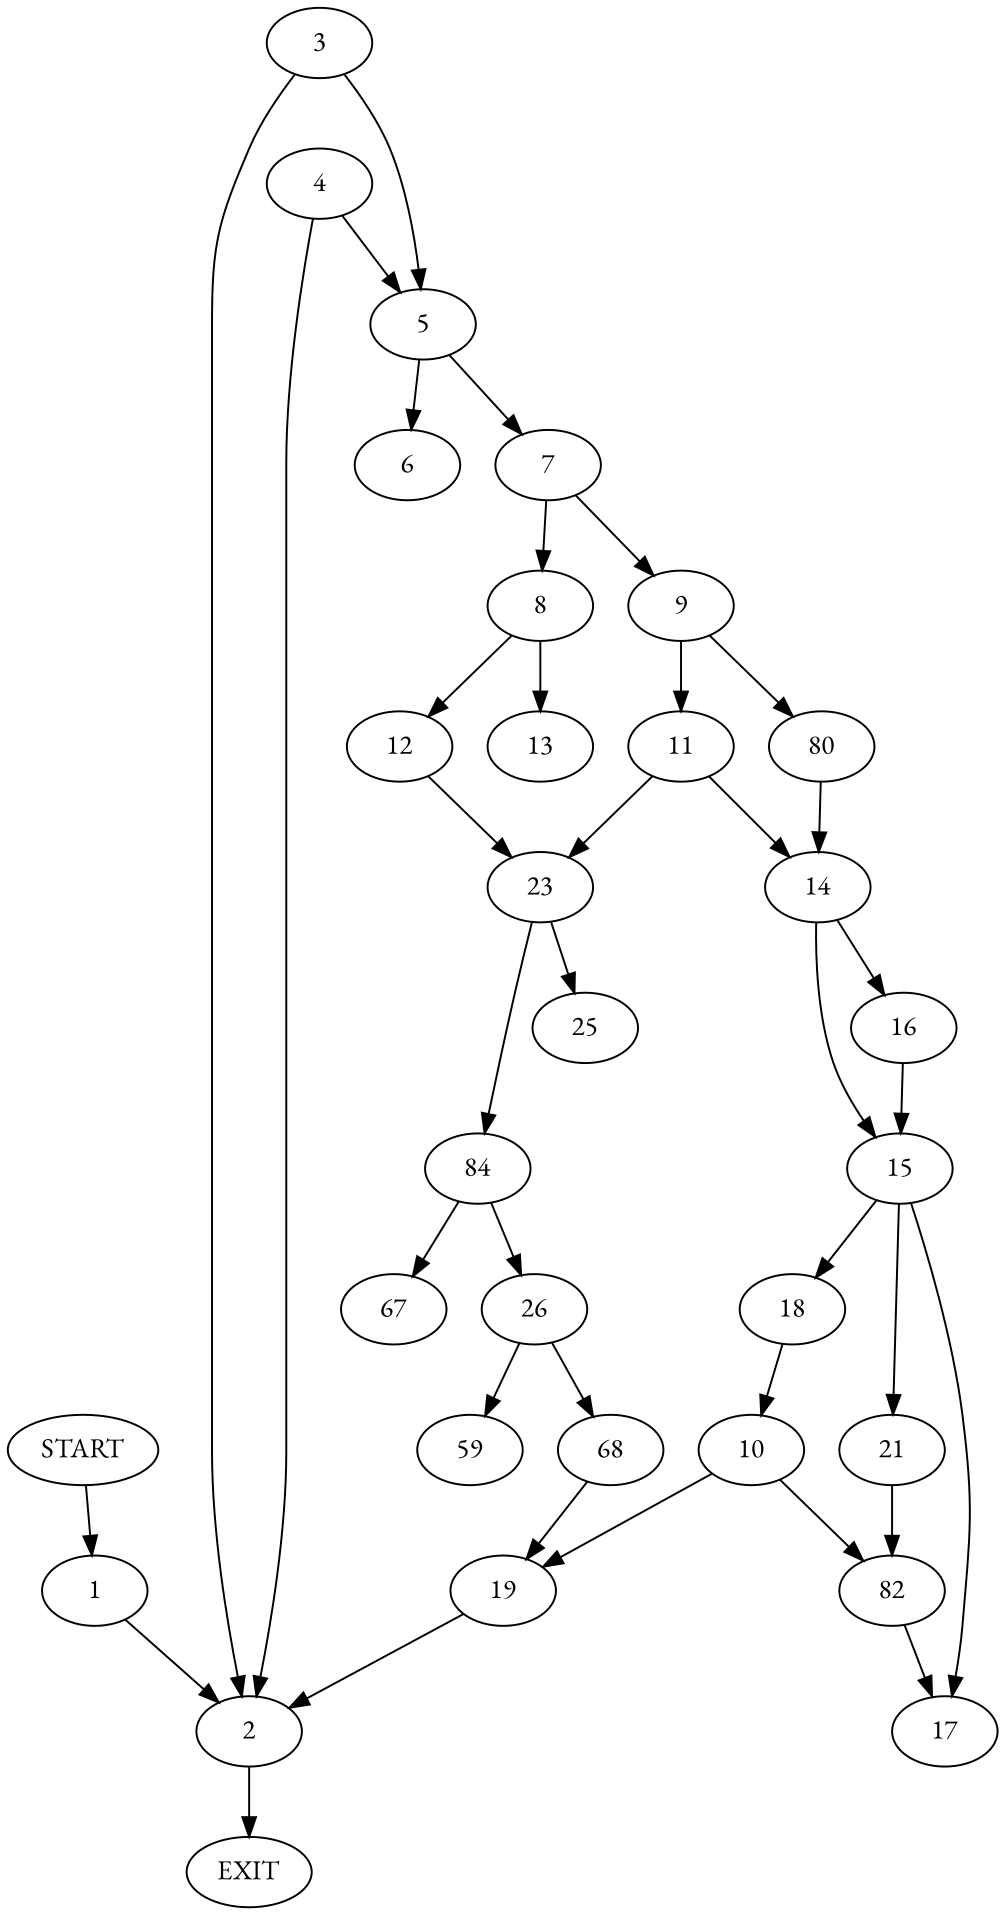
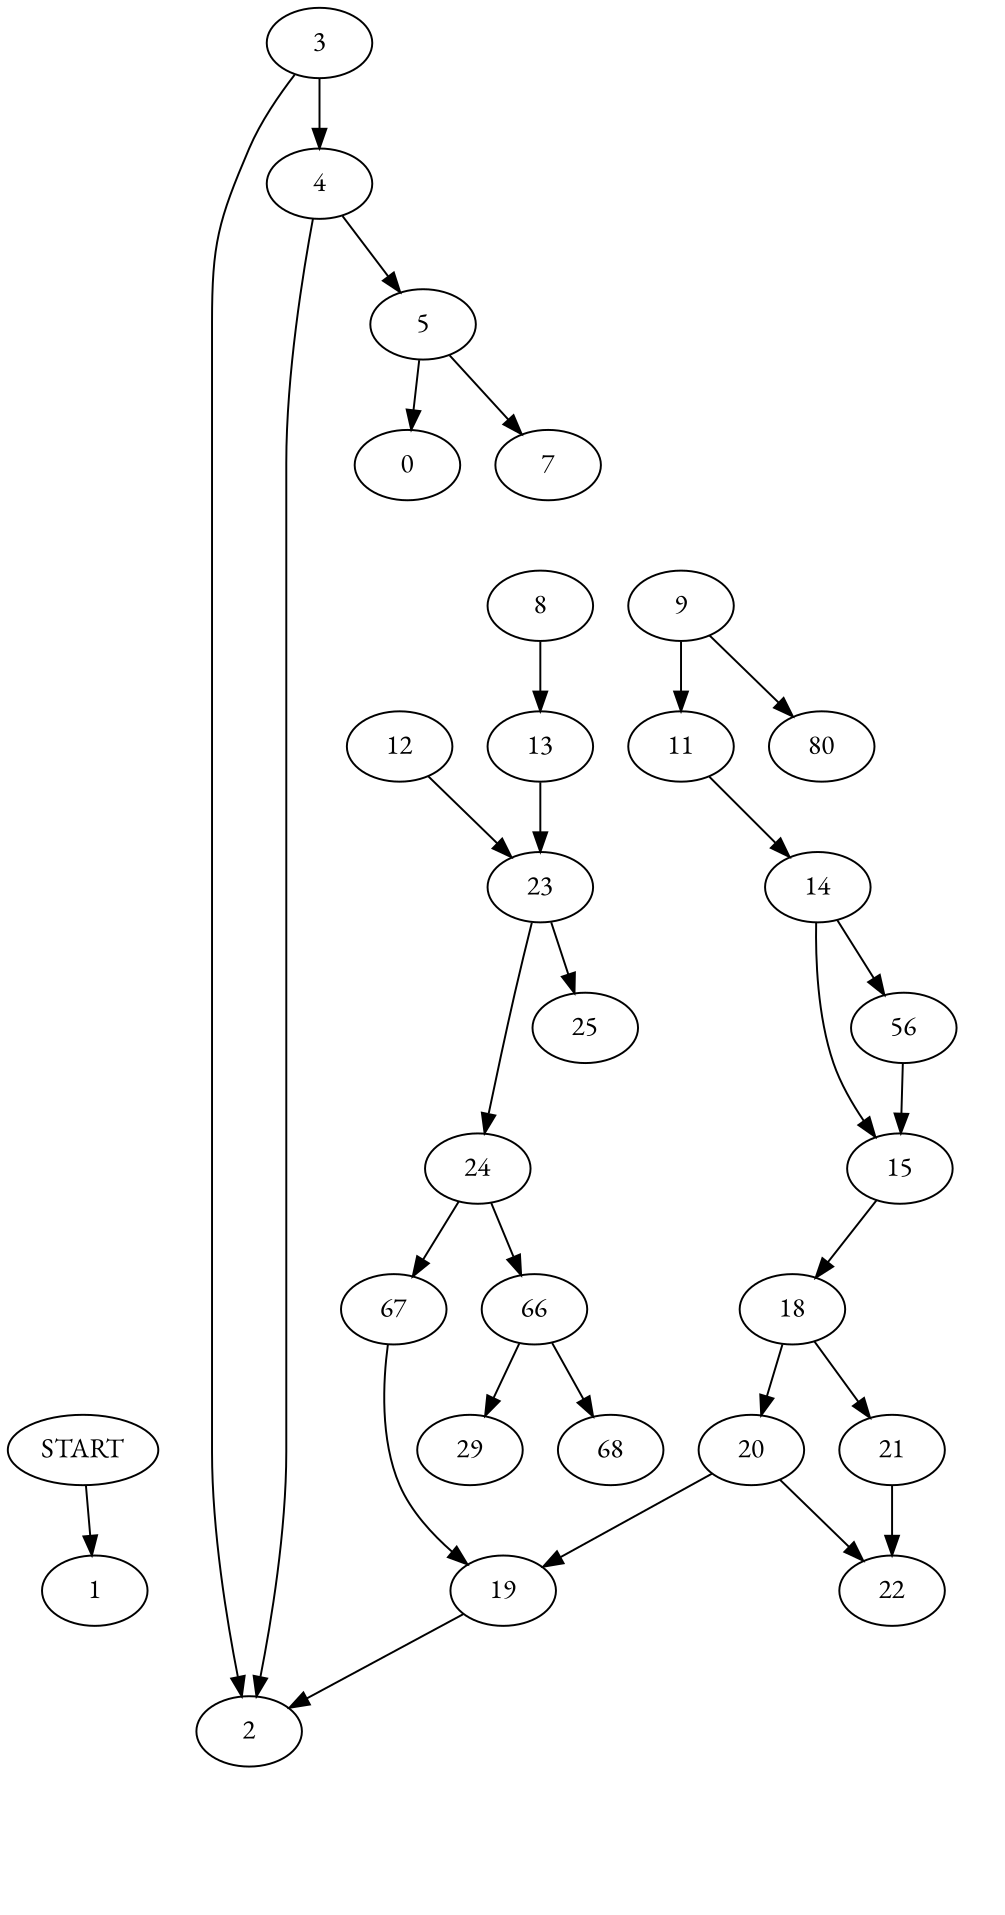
(396, 166) -> (320, 104)
(407, 465) -> (407, 465)
(545, 526) -> none
(608, 528) -> none
(477, 669) -> none
(820, 807) -> none
(618, 810) -> (540, 807)
(904, 1028) -> (904, 1028)
(478, 1169) -> (478, 1169)
(896, 1299) -> (836, 1372)
(534, 1309) -> (534, 1309)
(470, 1450) -> (470, 1450)
(751, 1450) -> (751, 1450)
(563, 1513) -> (391, 1458)
(892, 1591) -> (892, 1591)
(165, 1654) -> none
(945, 1731) -> none
(249, 1872) -> none
